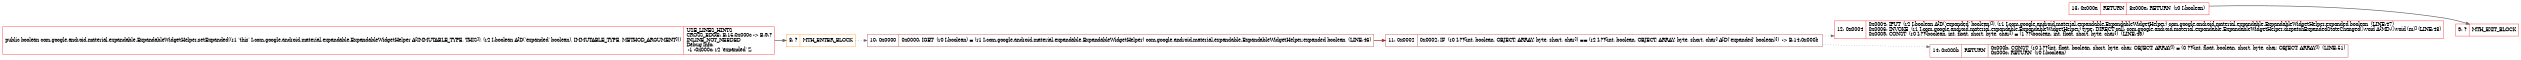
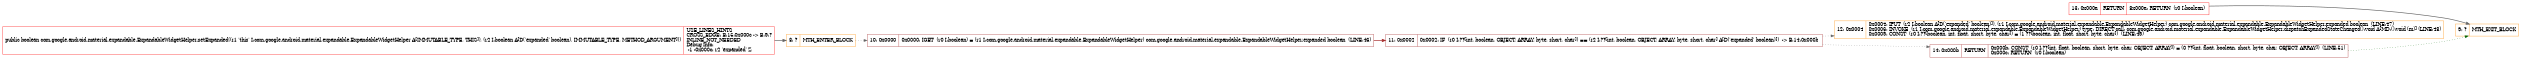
(2139, 30) -> (2139, 30)
(2487, 30) -> (2487, 30)
none -> (2407, 46)
